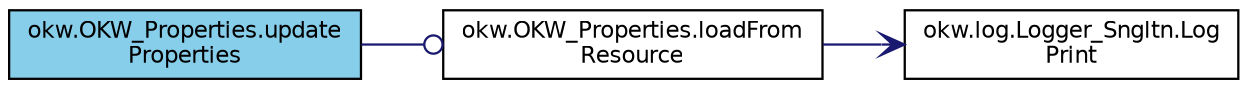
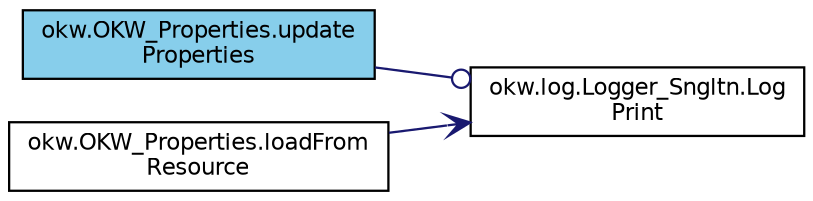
(393, 45) -> (413, 73)
